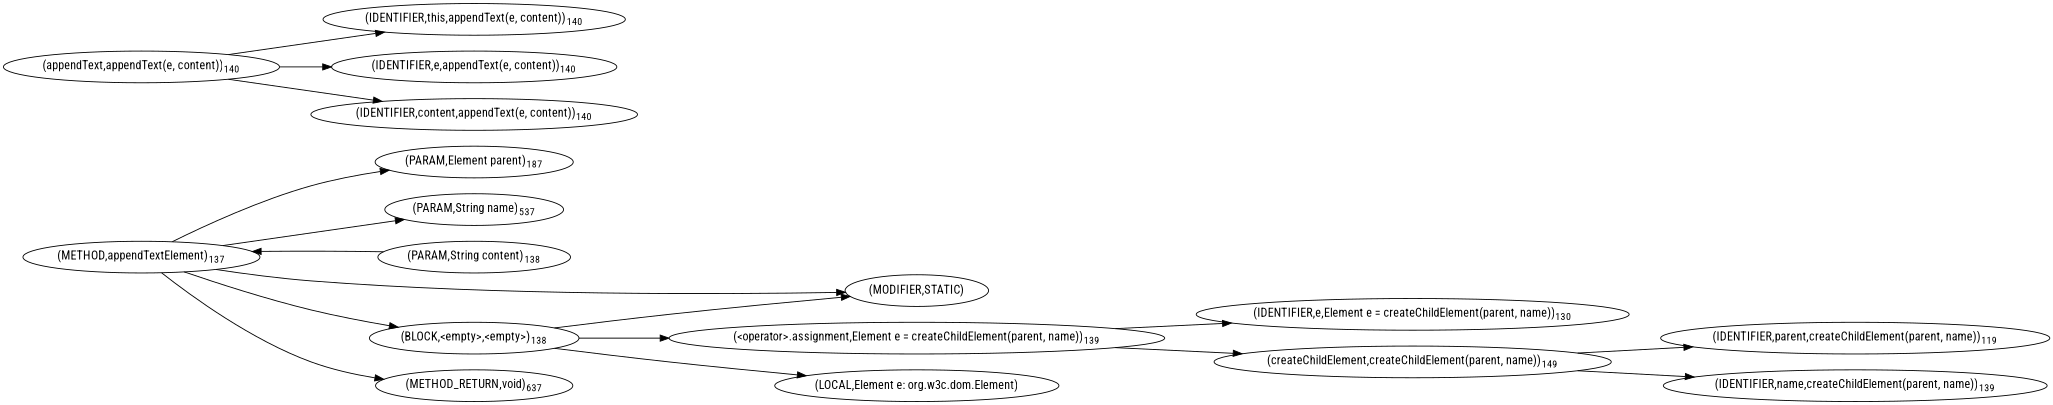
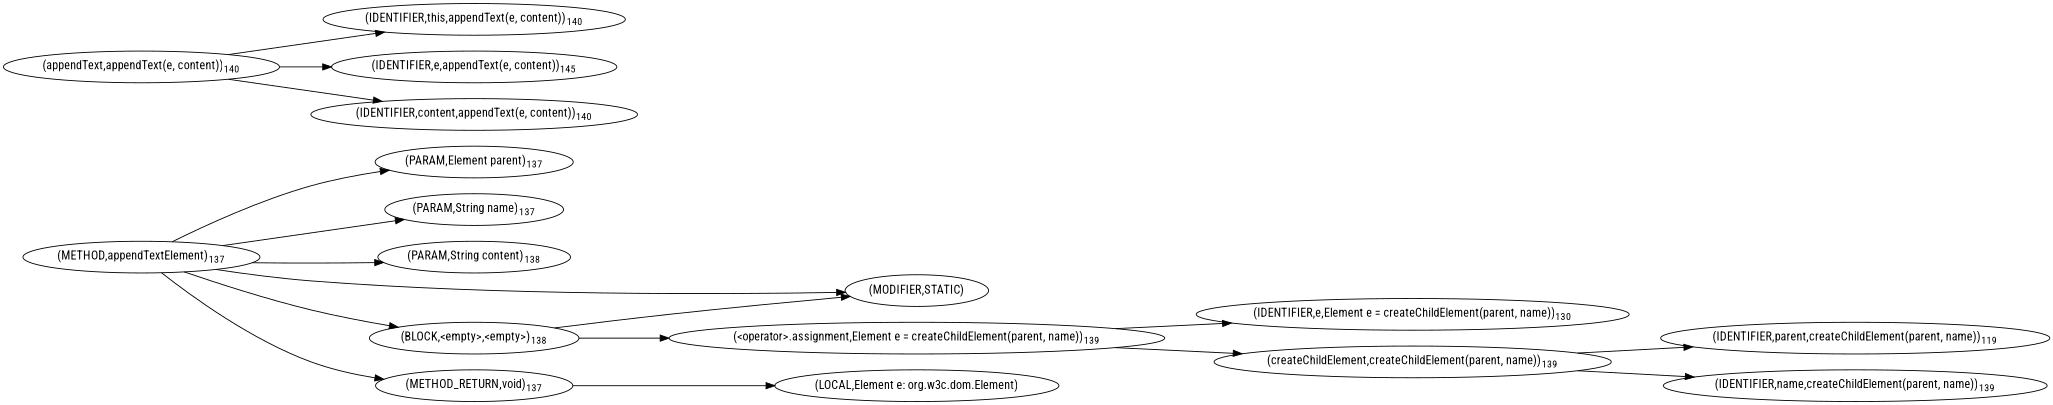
(568, 66) -> (568, 66)
(535, 161) -> (535, 161)
(527, 208) -> (527, 208)
(322, 251) -> (313, 263)
(1550, 361) -> (1550, 361)
(676, 363) -> (669, 386)
(535, 384) -> (535, 384)
